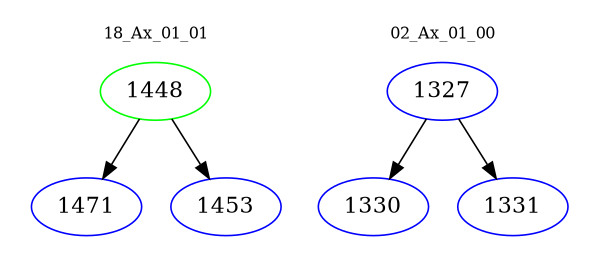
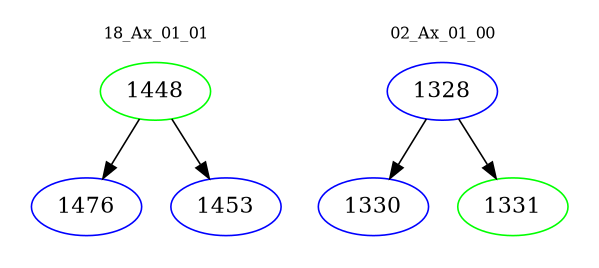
(442, 91) -> (442, 91)
(87, 207) -> (87, 207)
(513, 207) -> (513, 207)
